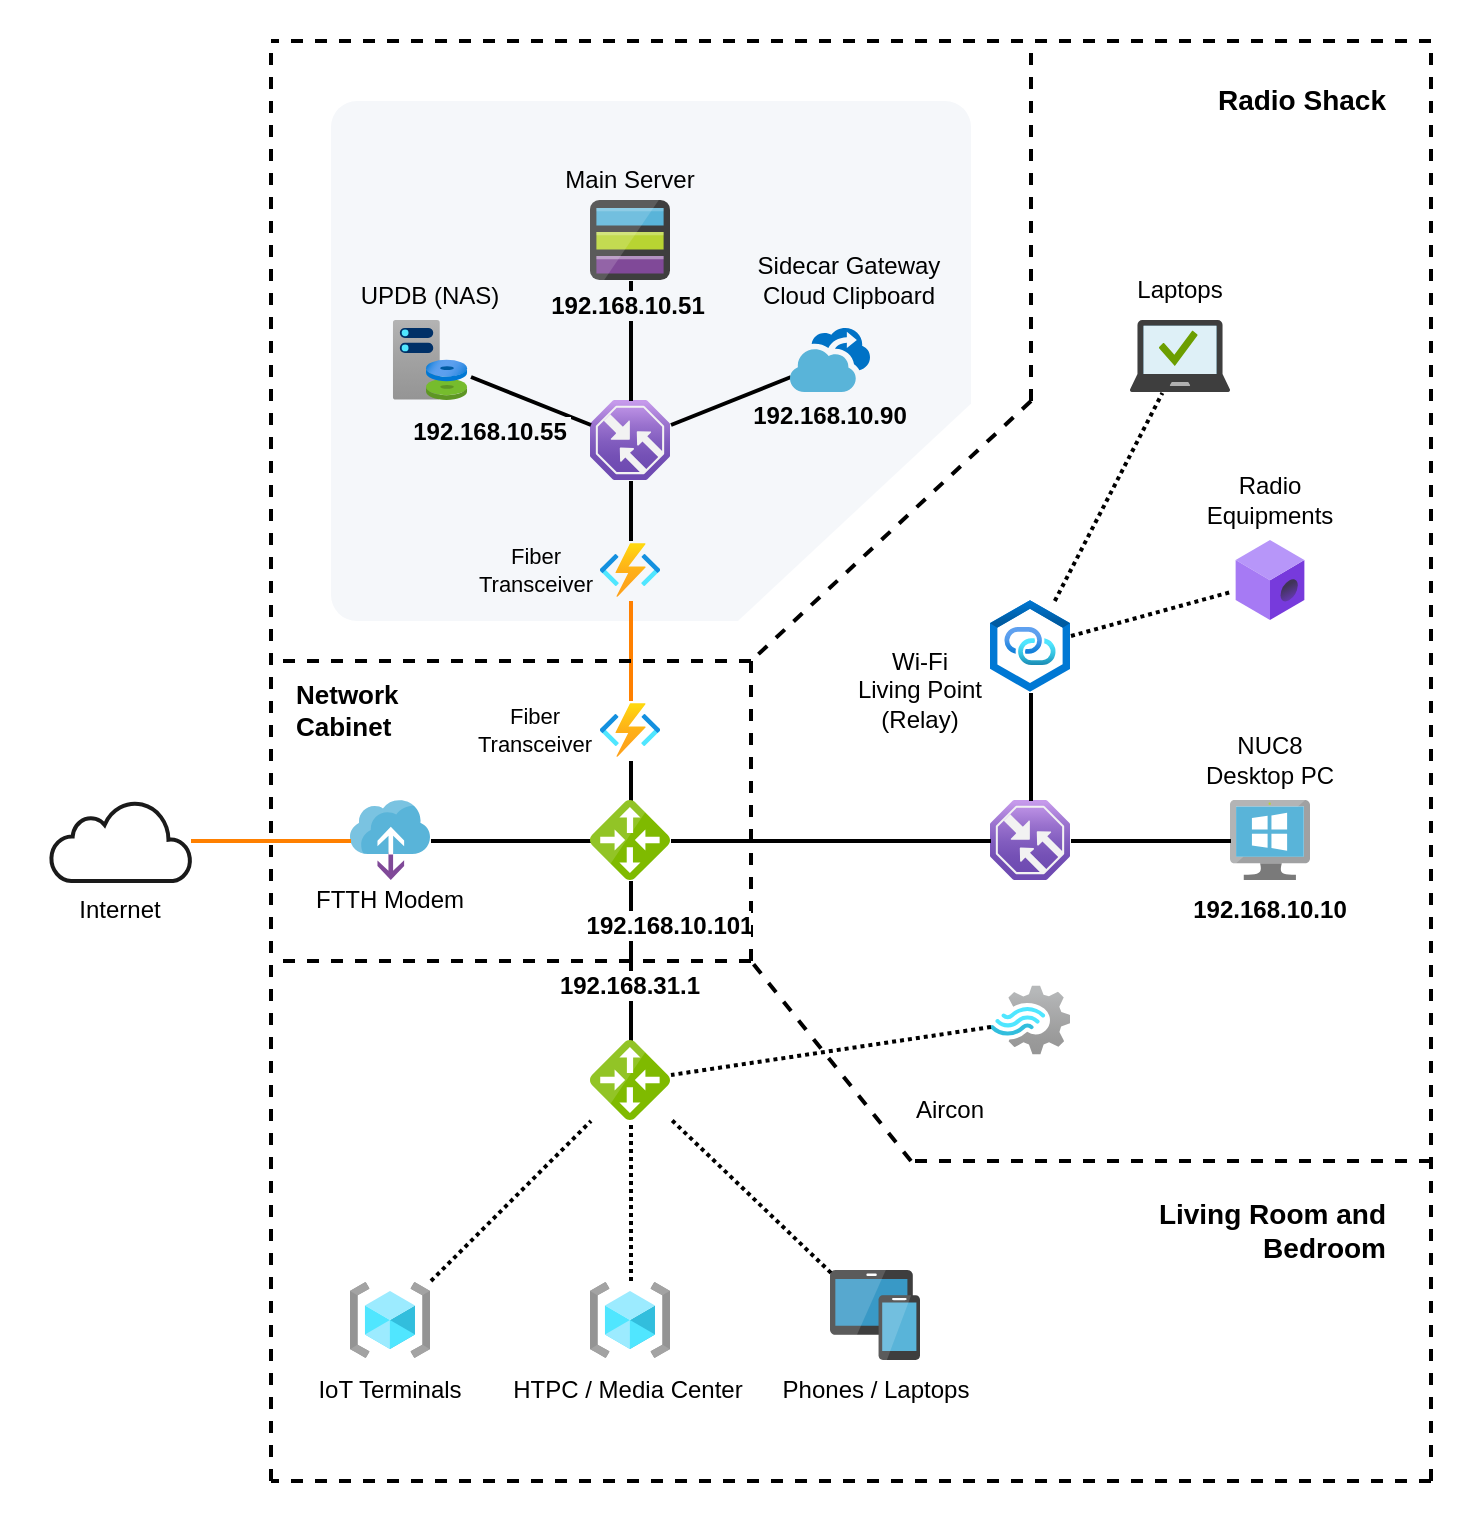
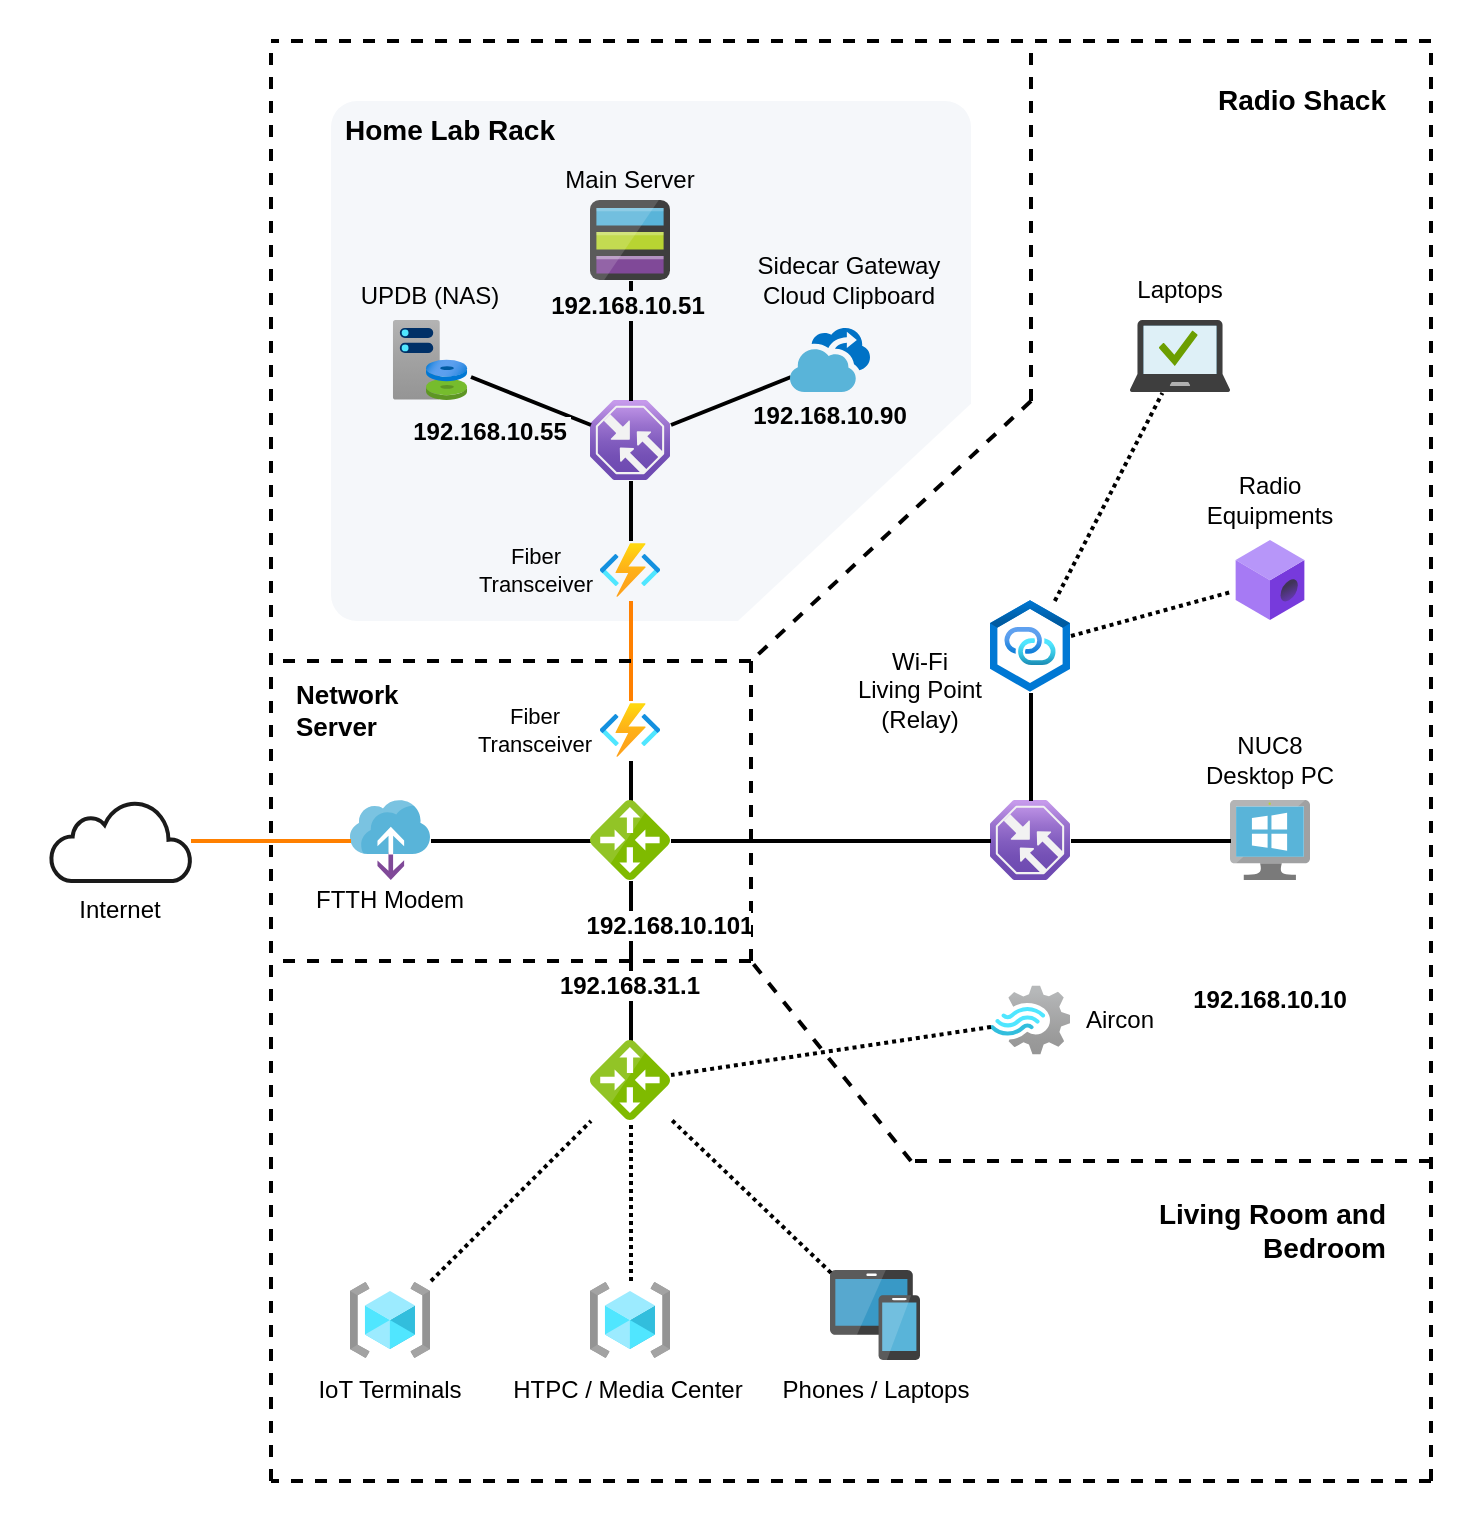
none -> (451, 131)
(348, 711) -> (348, 711)
(1271, 911) -> (1271, 1001)
(951, 1111) -> (1121, 1021)
